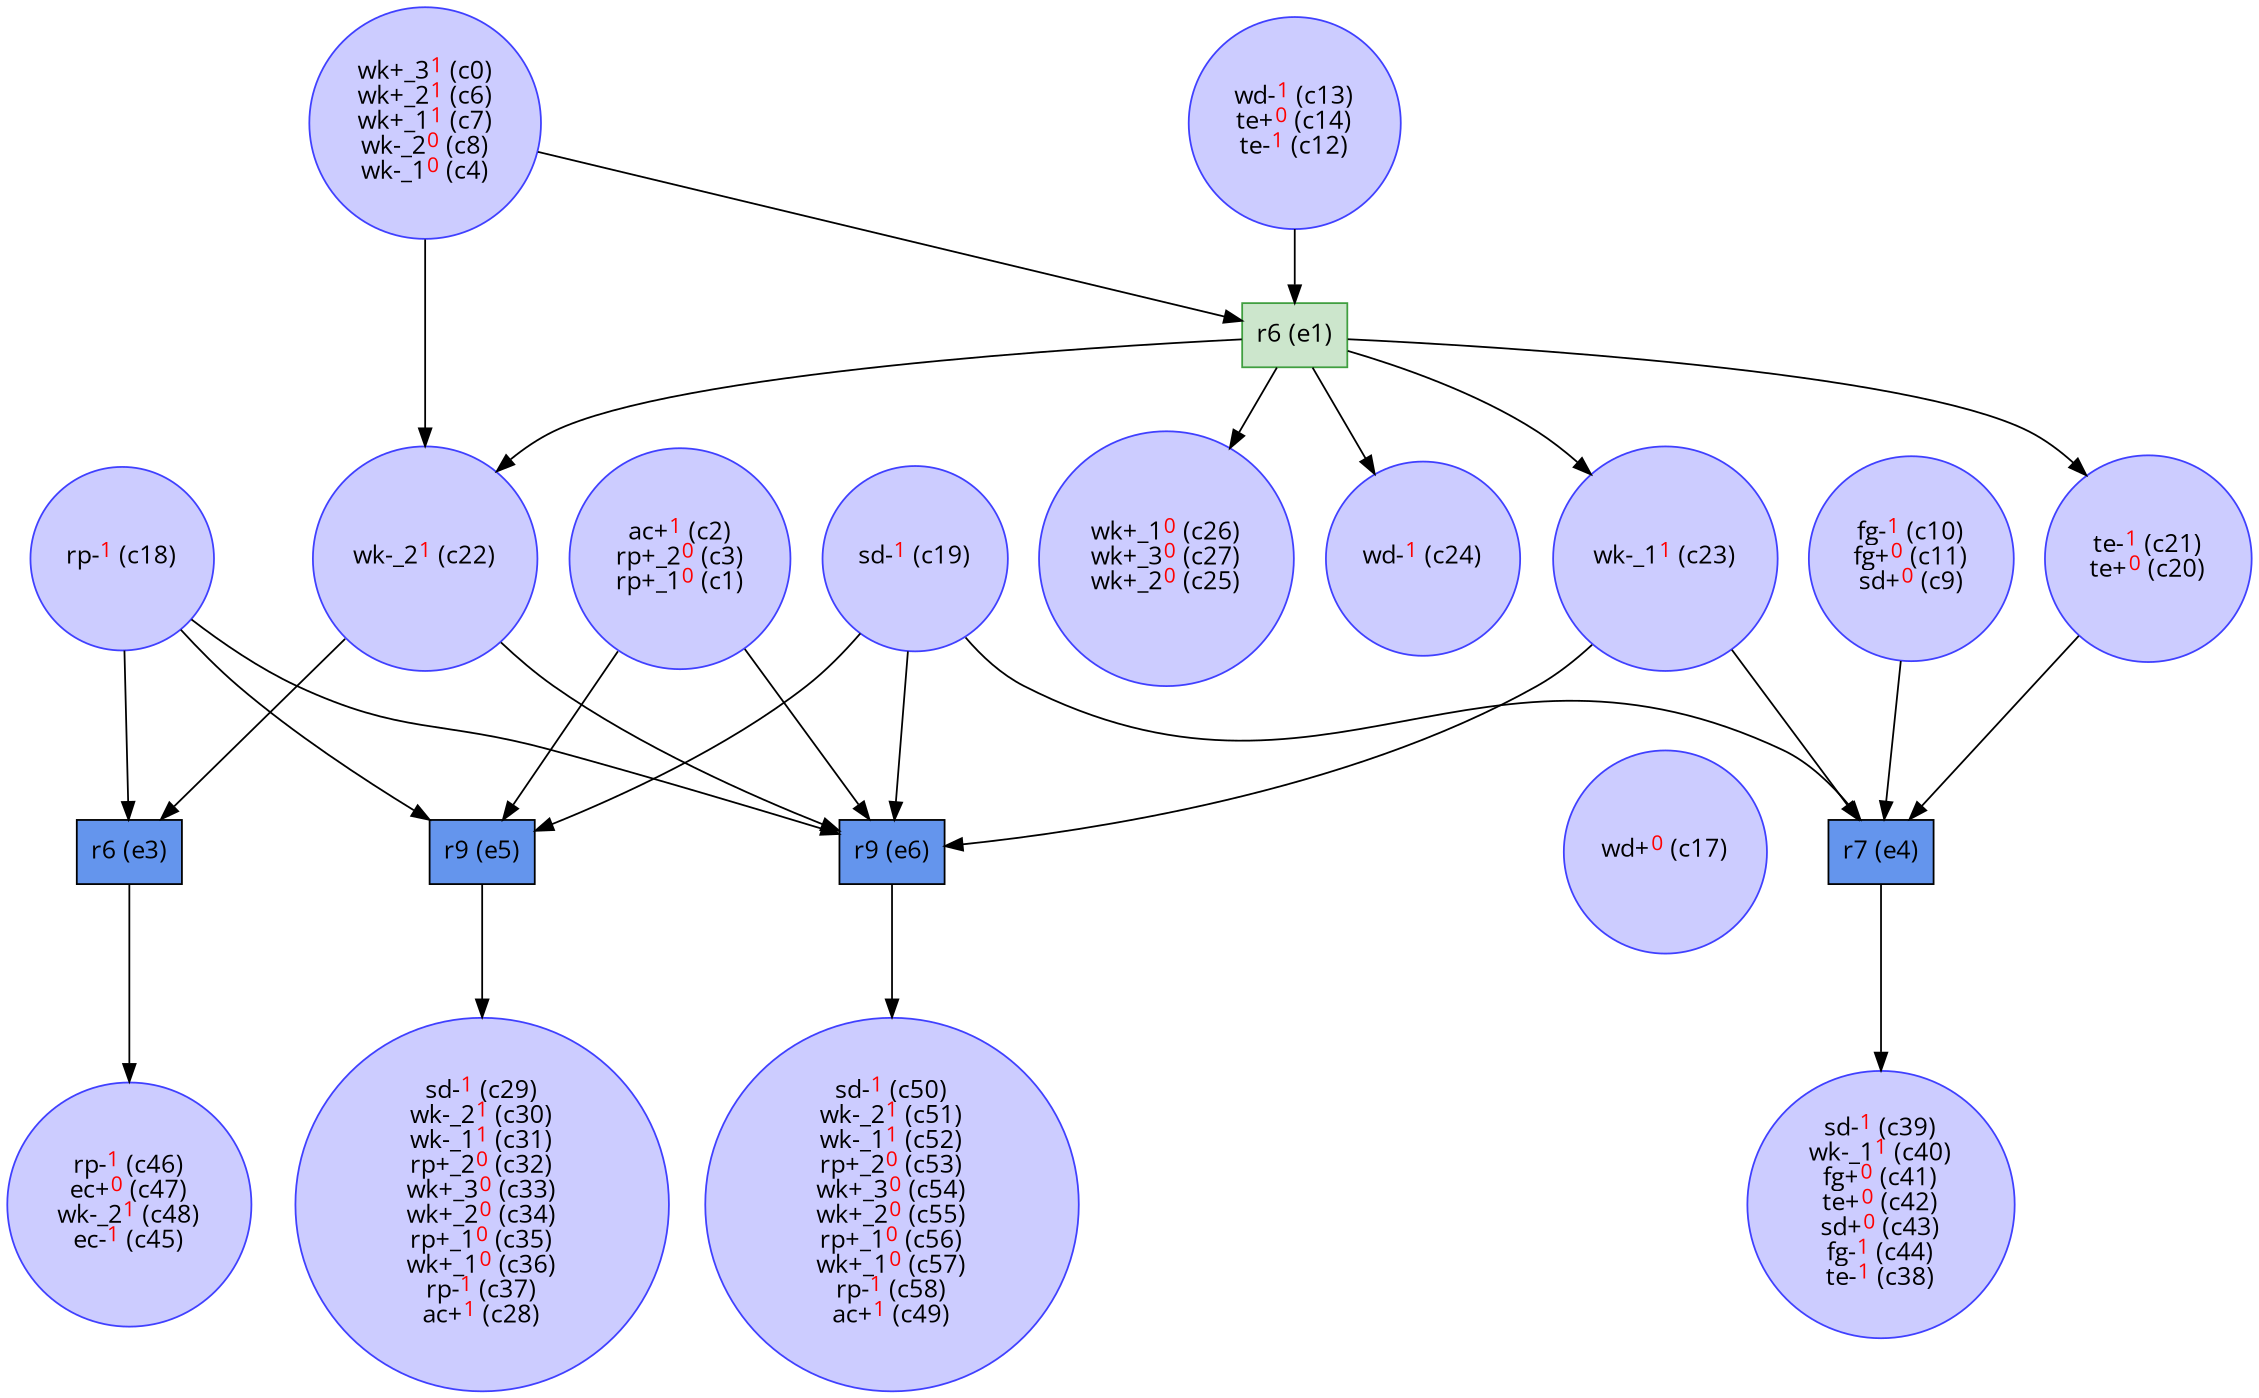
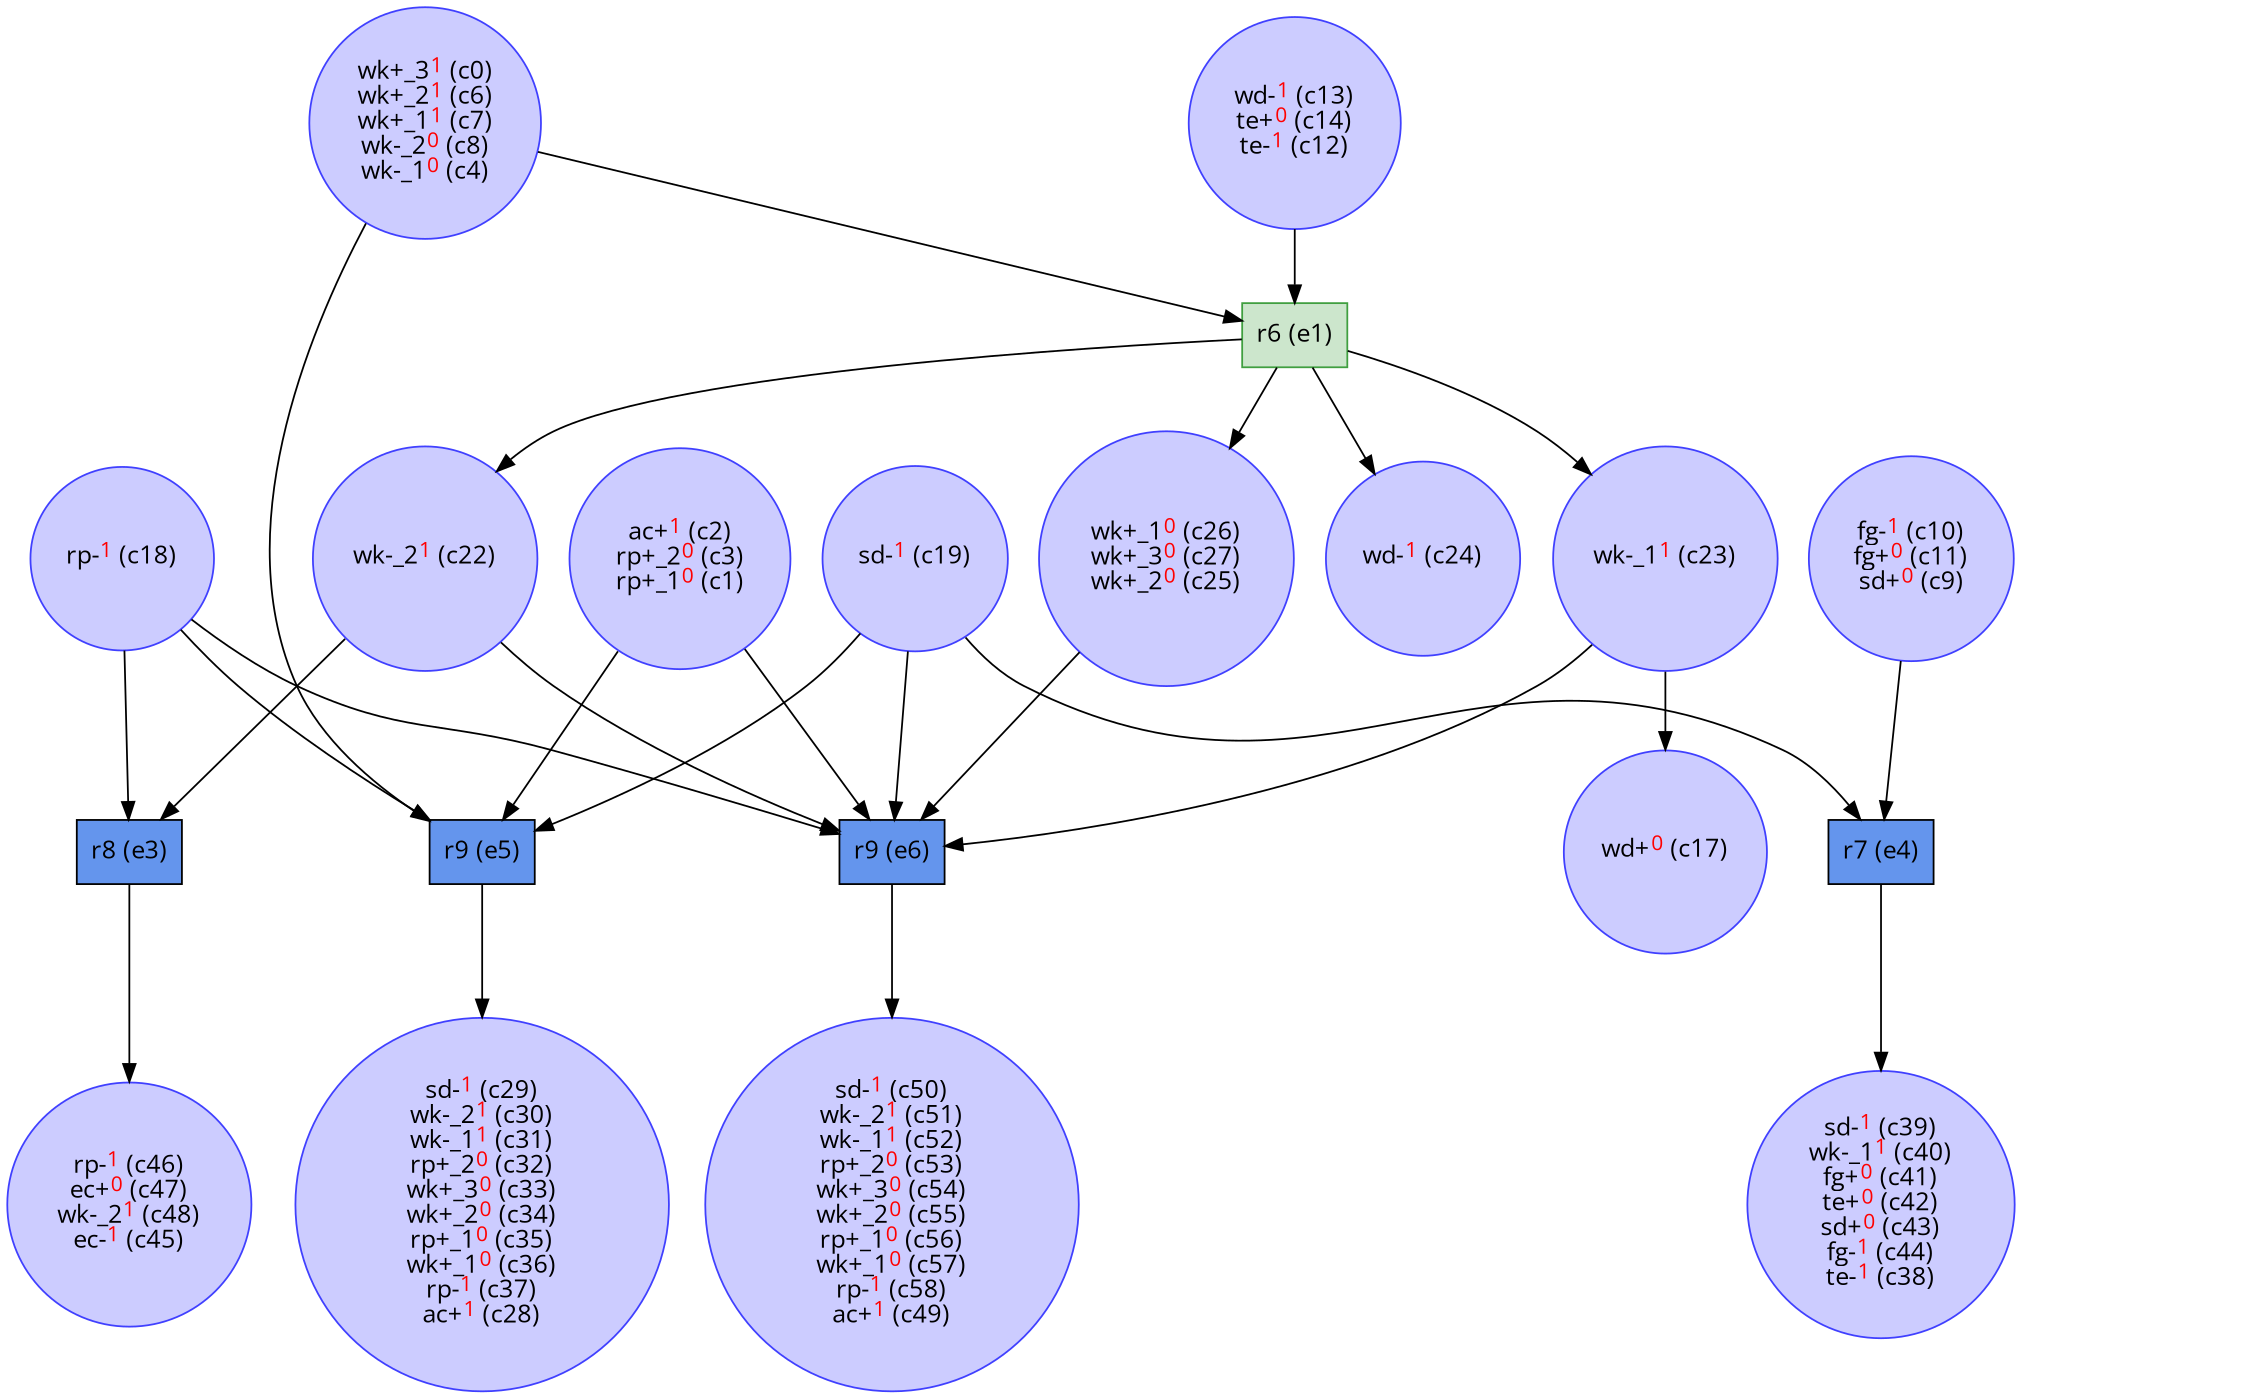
(425, 334) -> (271, 535)
(2148, 559) -> none
(1789, 727) -> (1665, 700)
none -> (1007, 729)
(129, 852) -> (129, 852)
